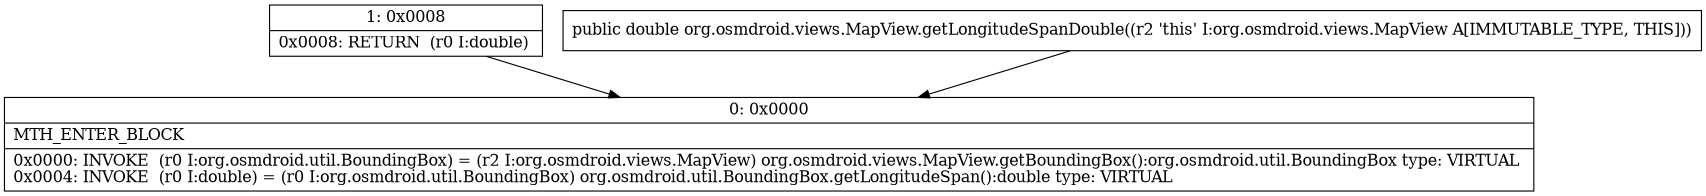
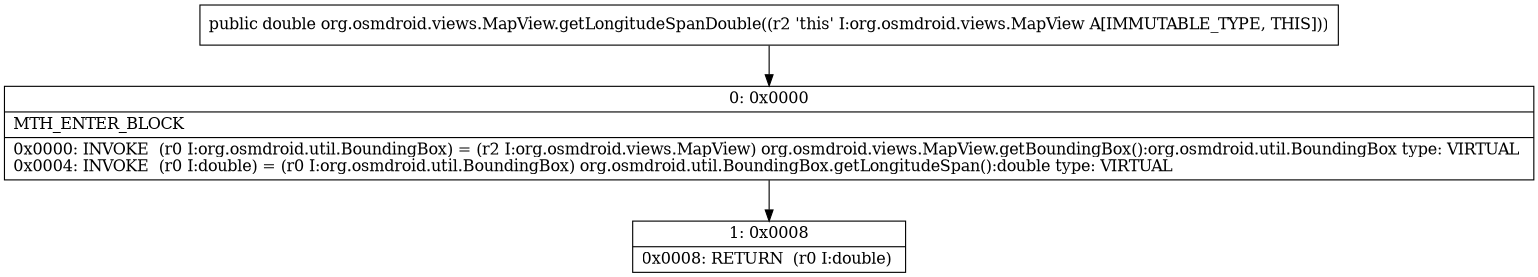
(548, 75) -> (769, 195)
